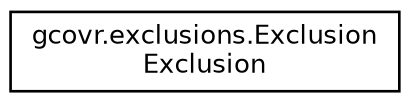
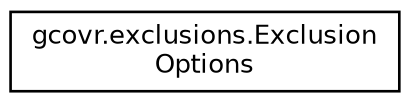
(205, 52) -> (205, 52)
